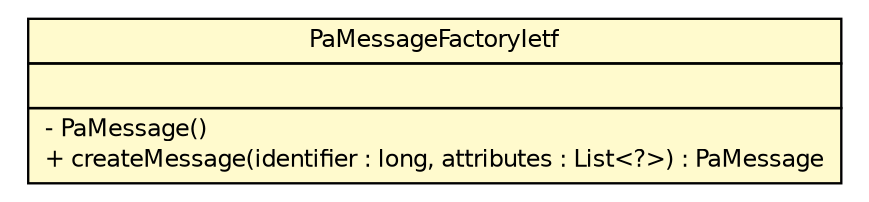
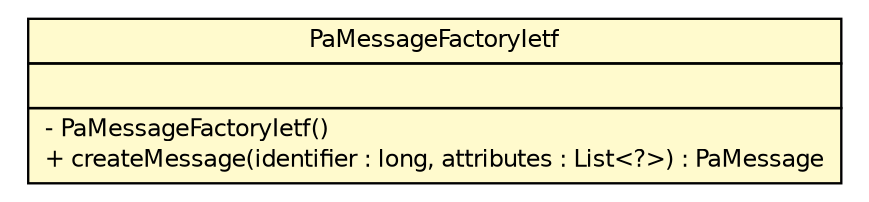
(127, 129) -> (187, 129)
